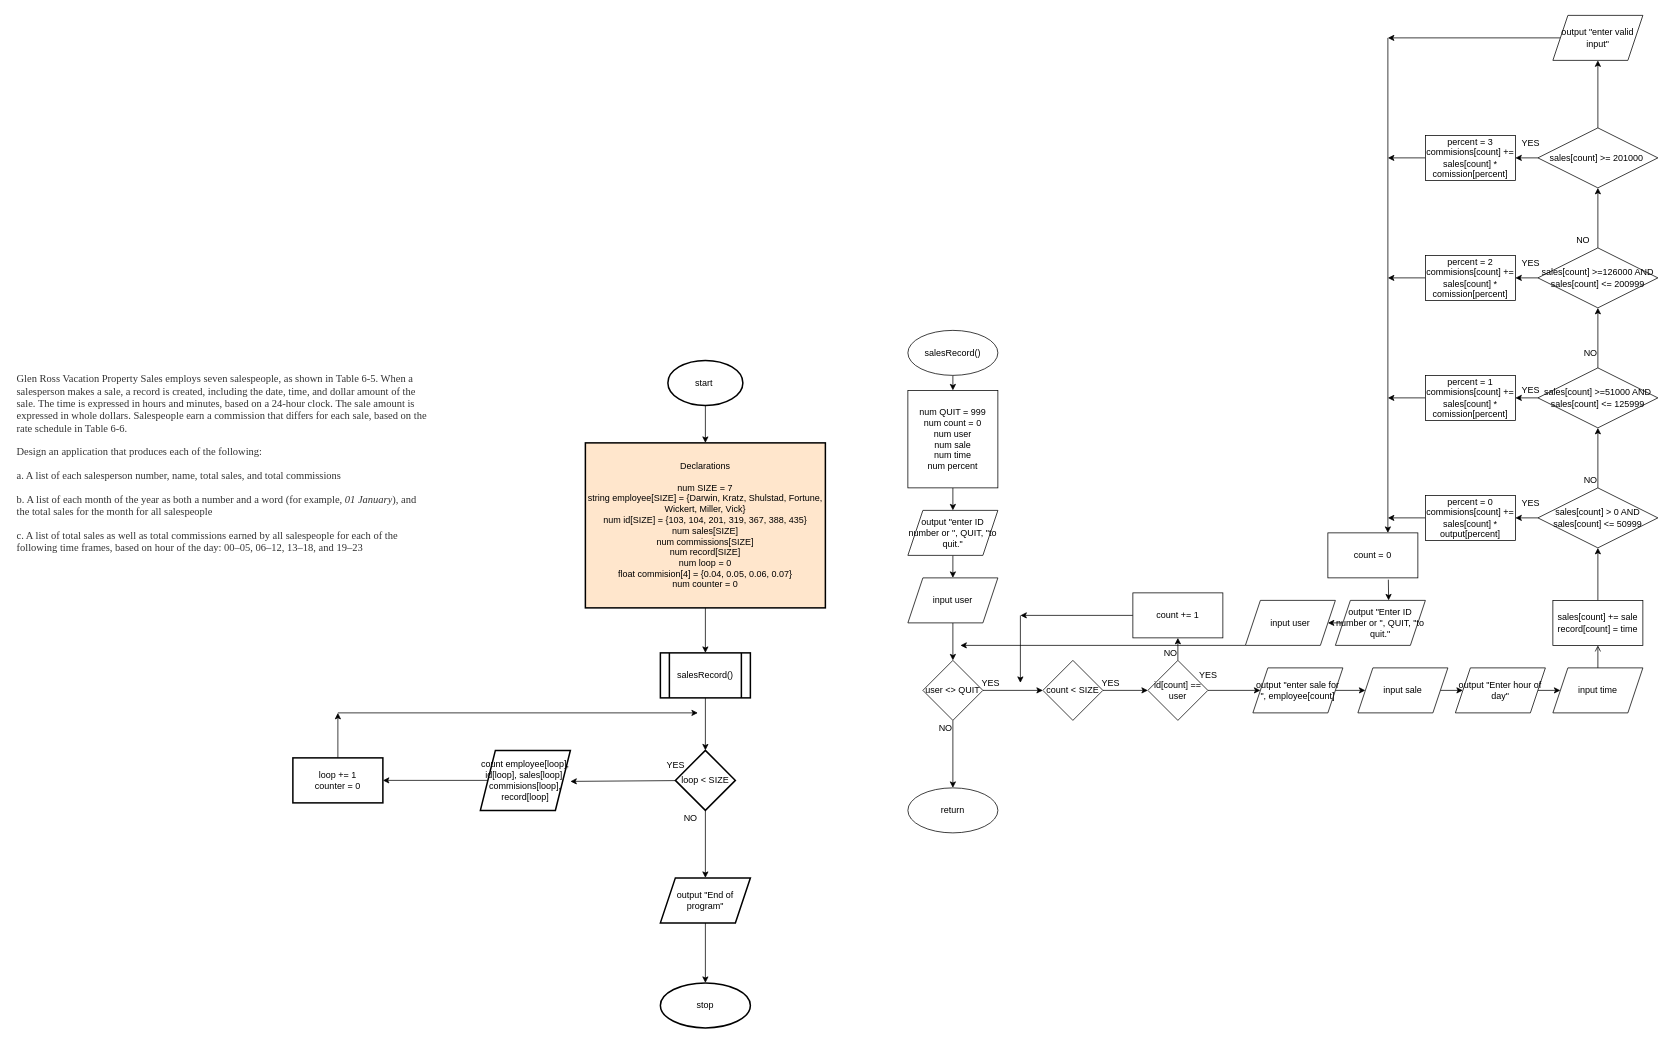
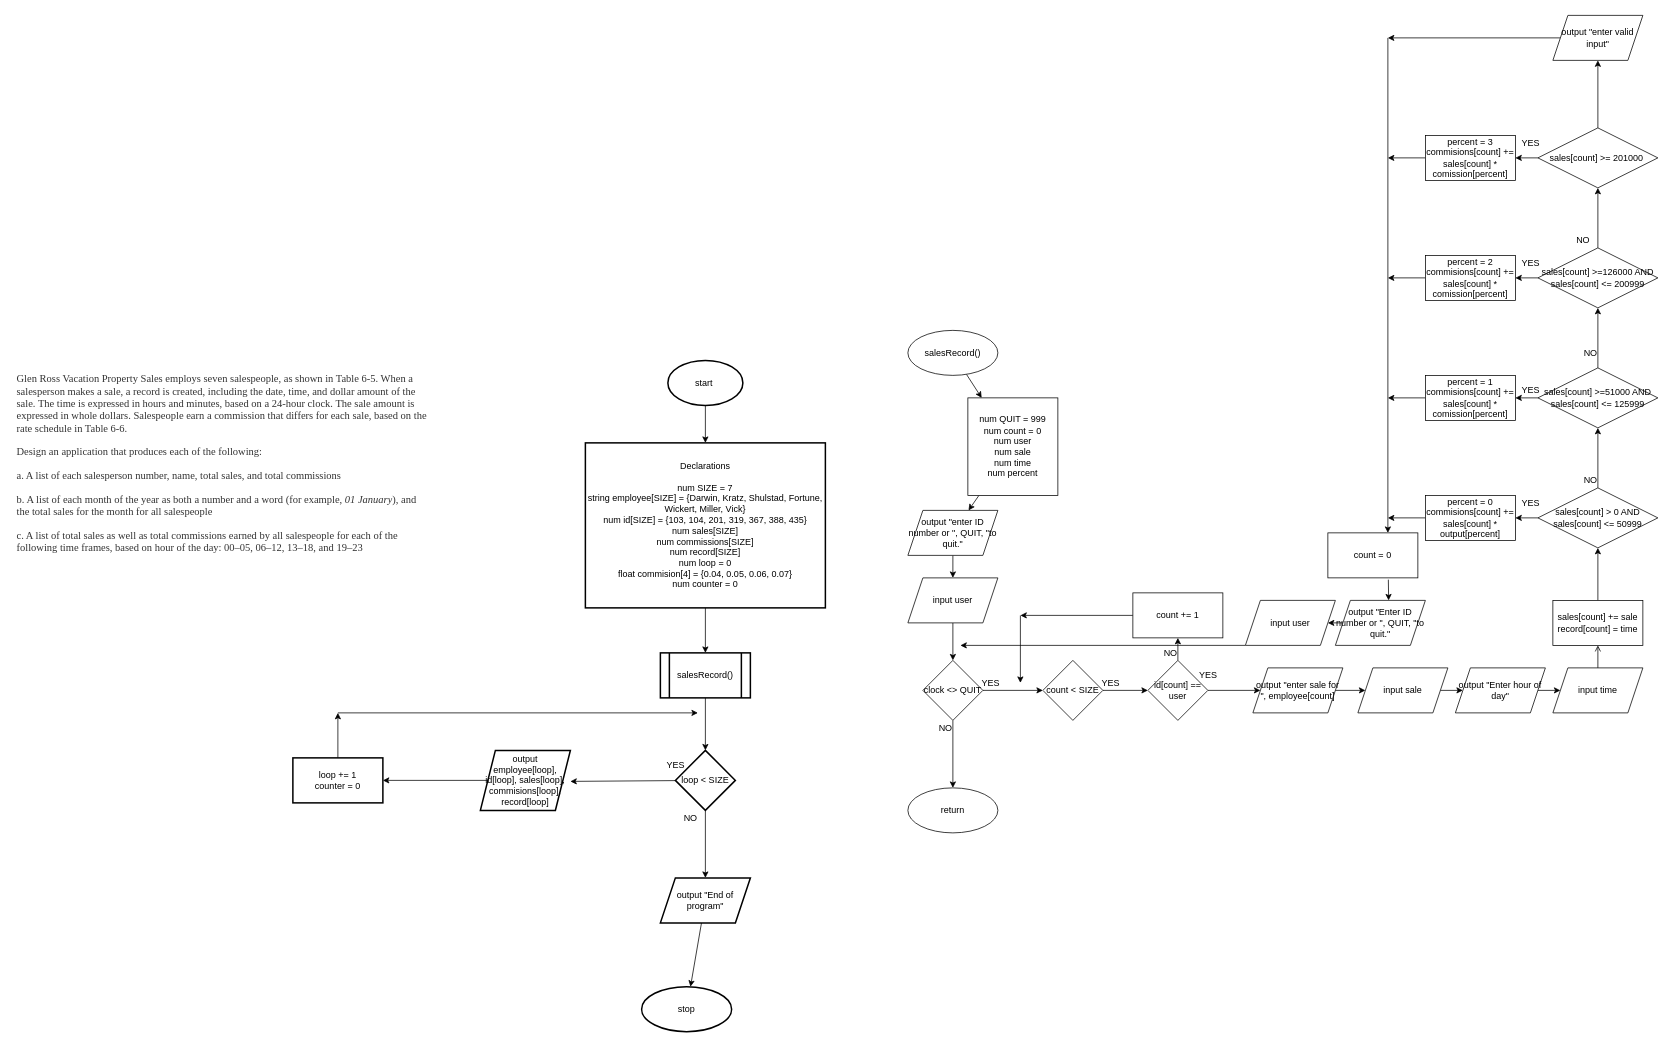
(953, 439) -> (1013, 447)
(705, 525) -> (705, 525)
(953, 690) -> (953, 690)
(525, 780) -> (525, 780)
(705, 1005) -> (687, 1009)
